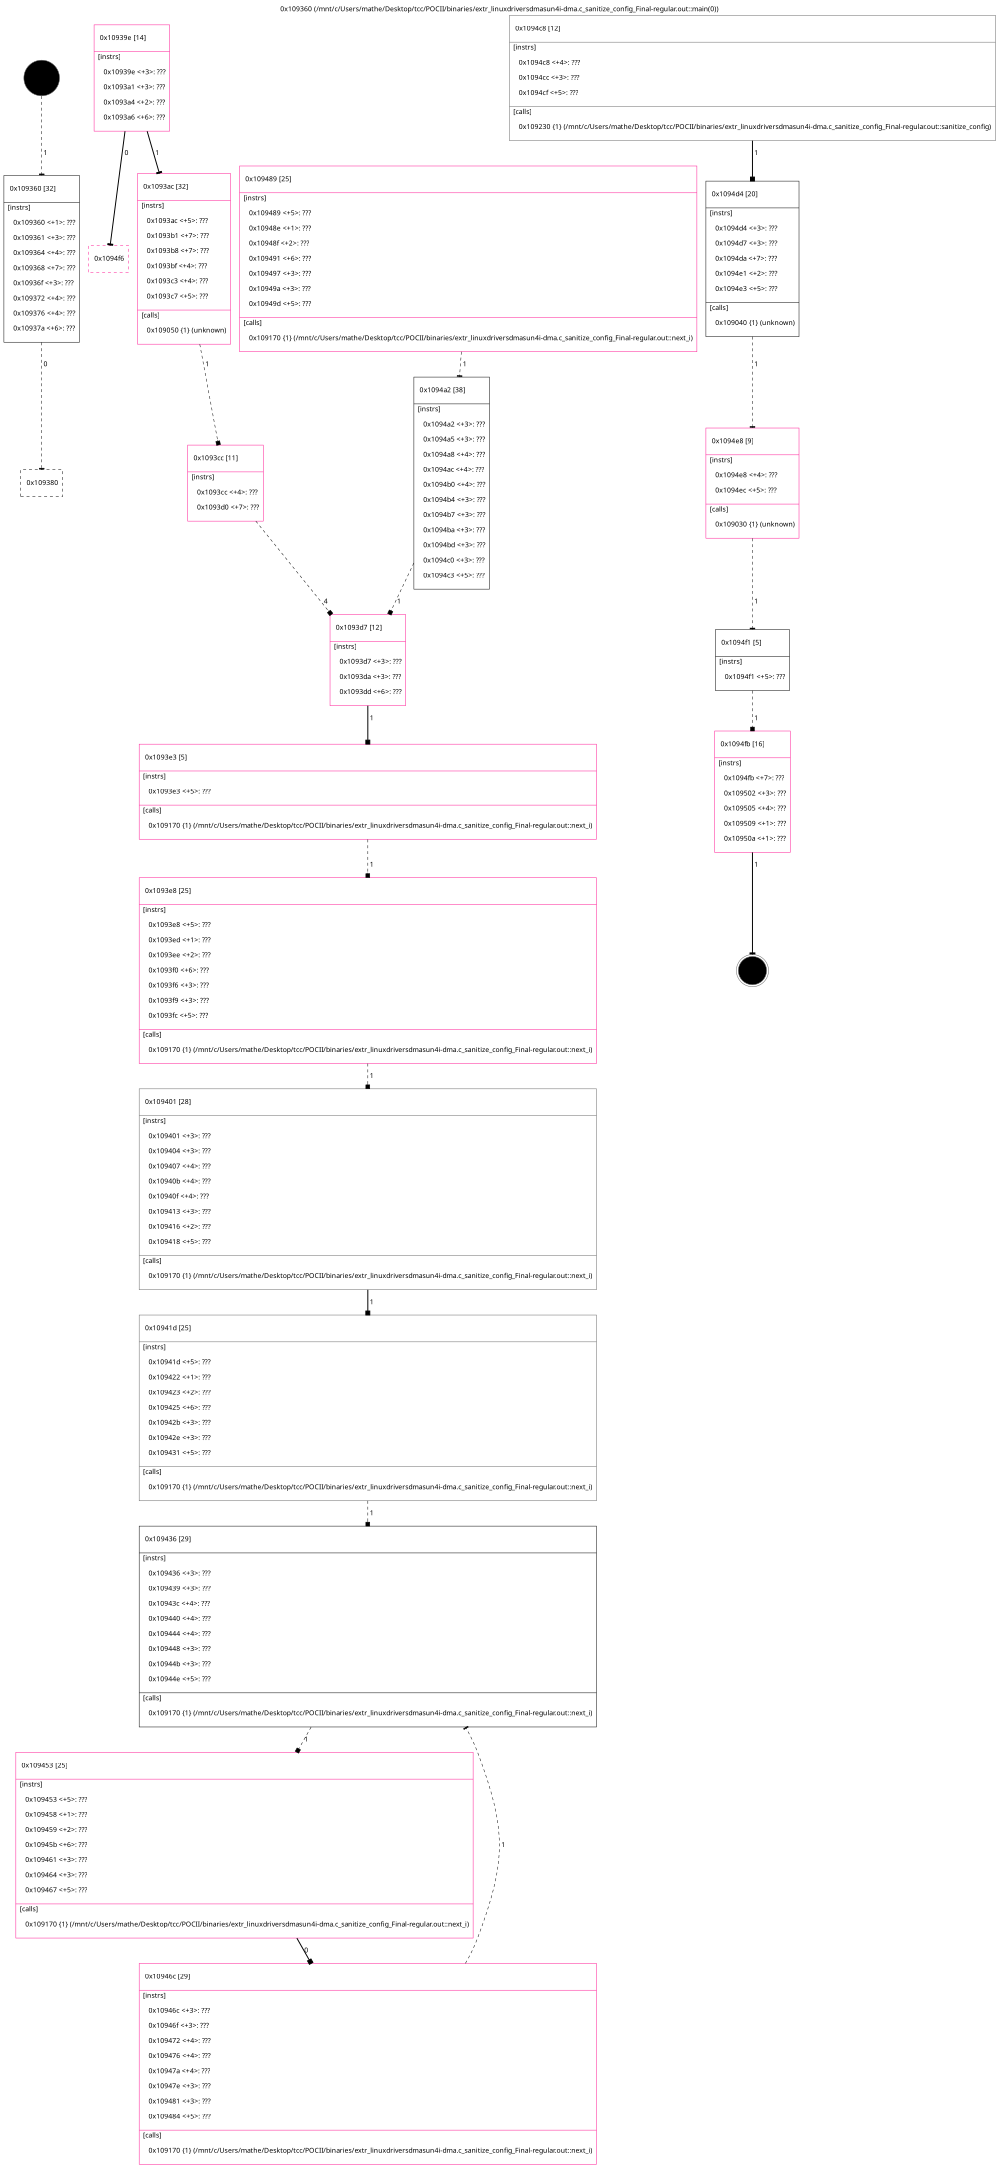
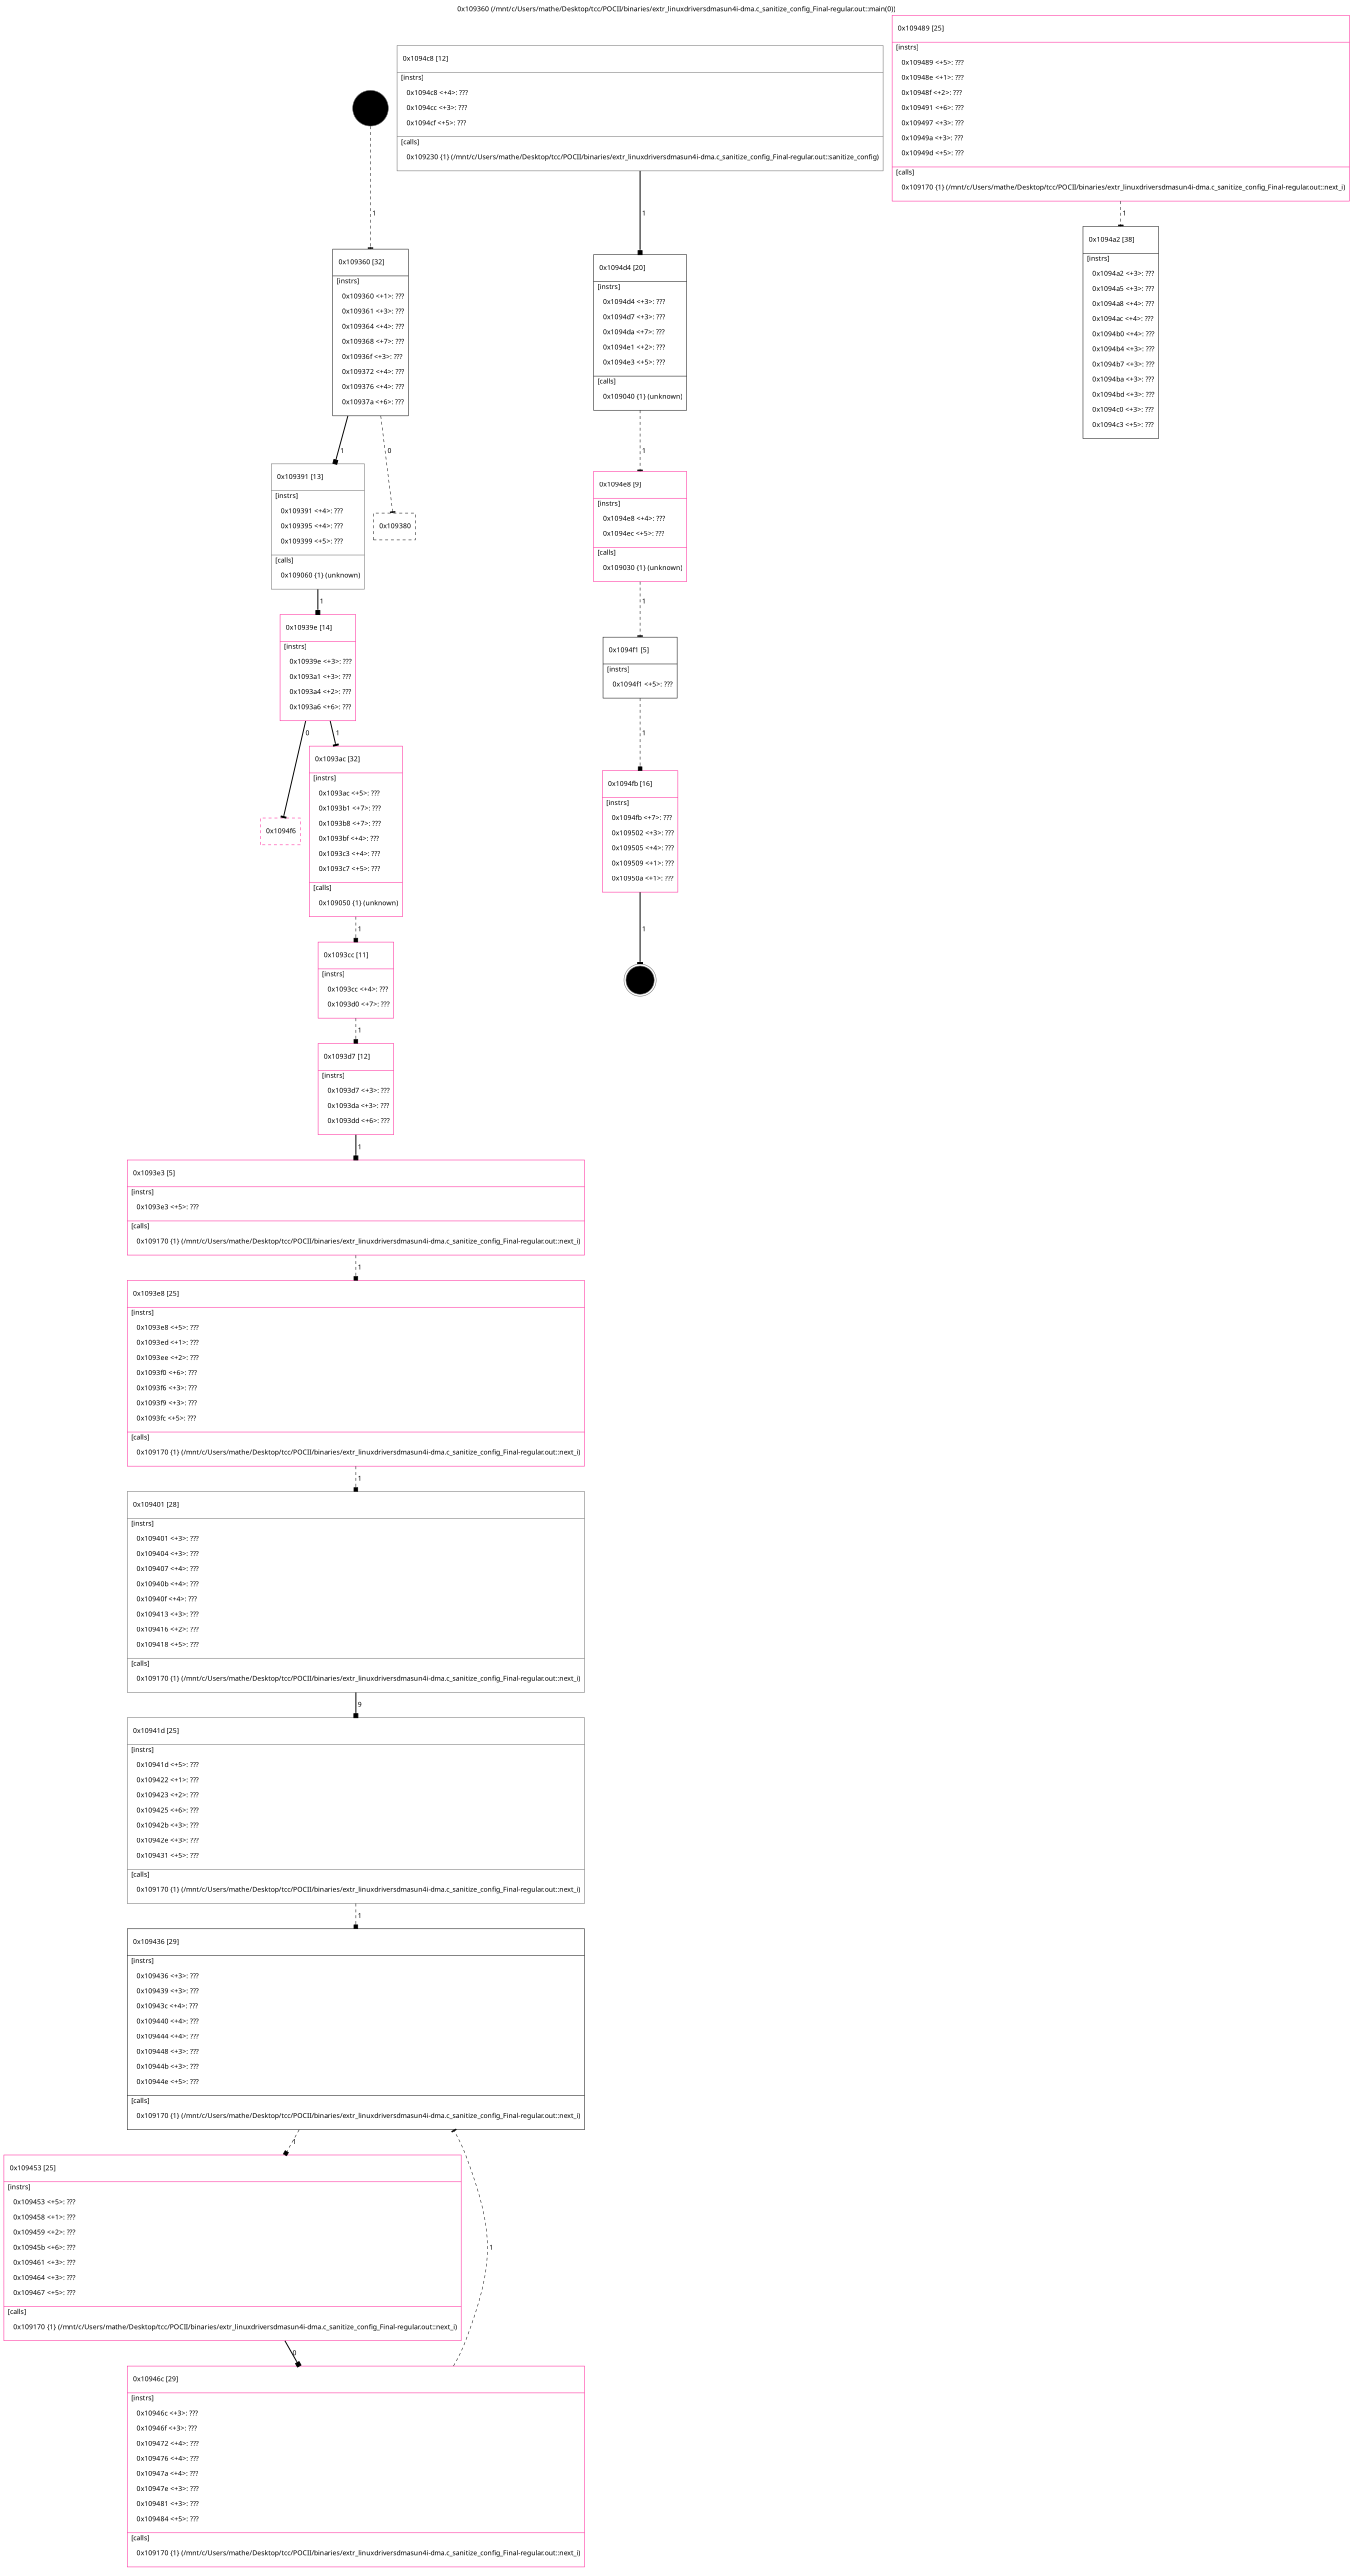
none -> (318, 526)
(403, 586) -> none
(325, 602) -> (359, 1031)
(371, 1302) -> (359, 1705)
